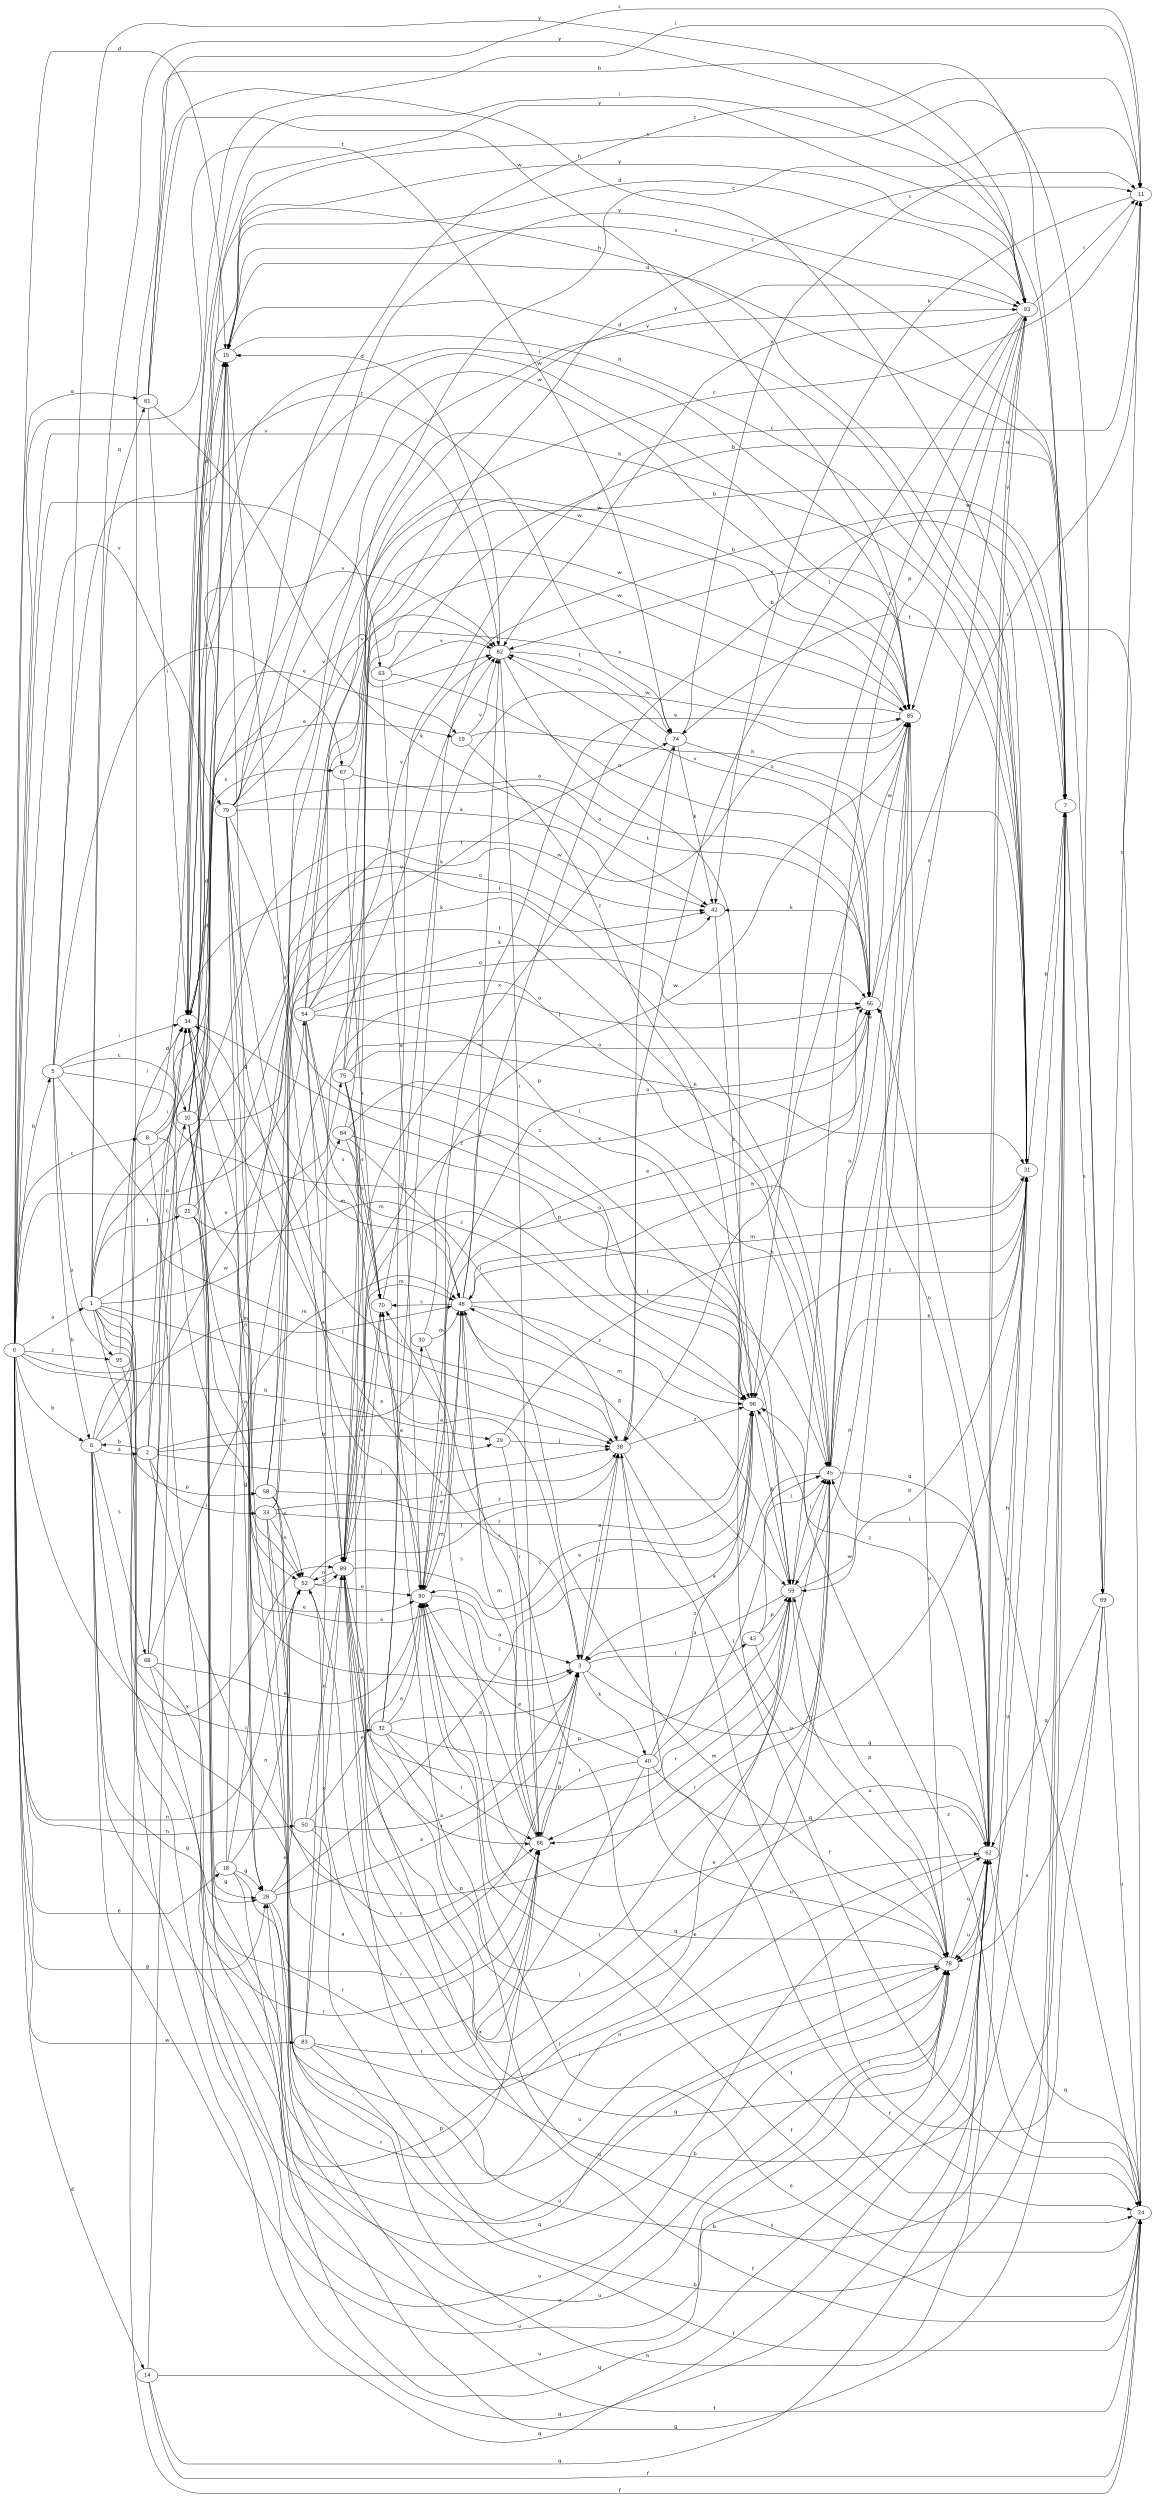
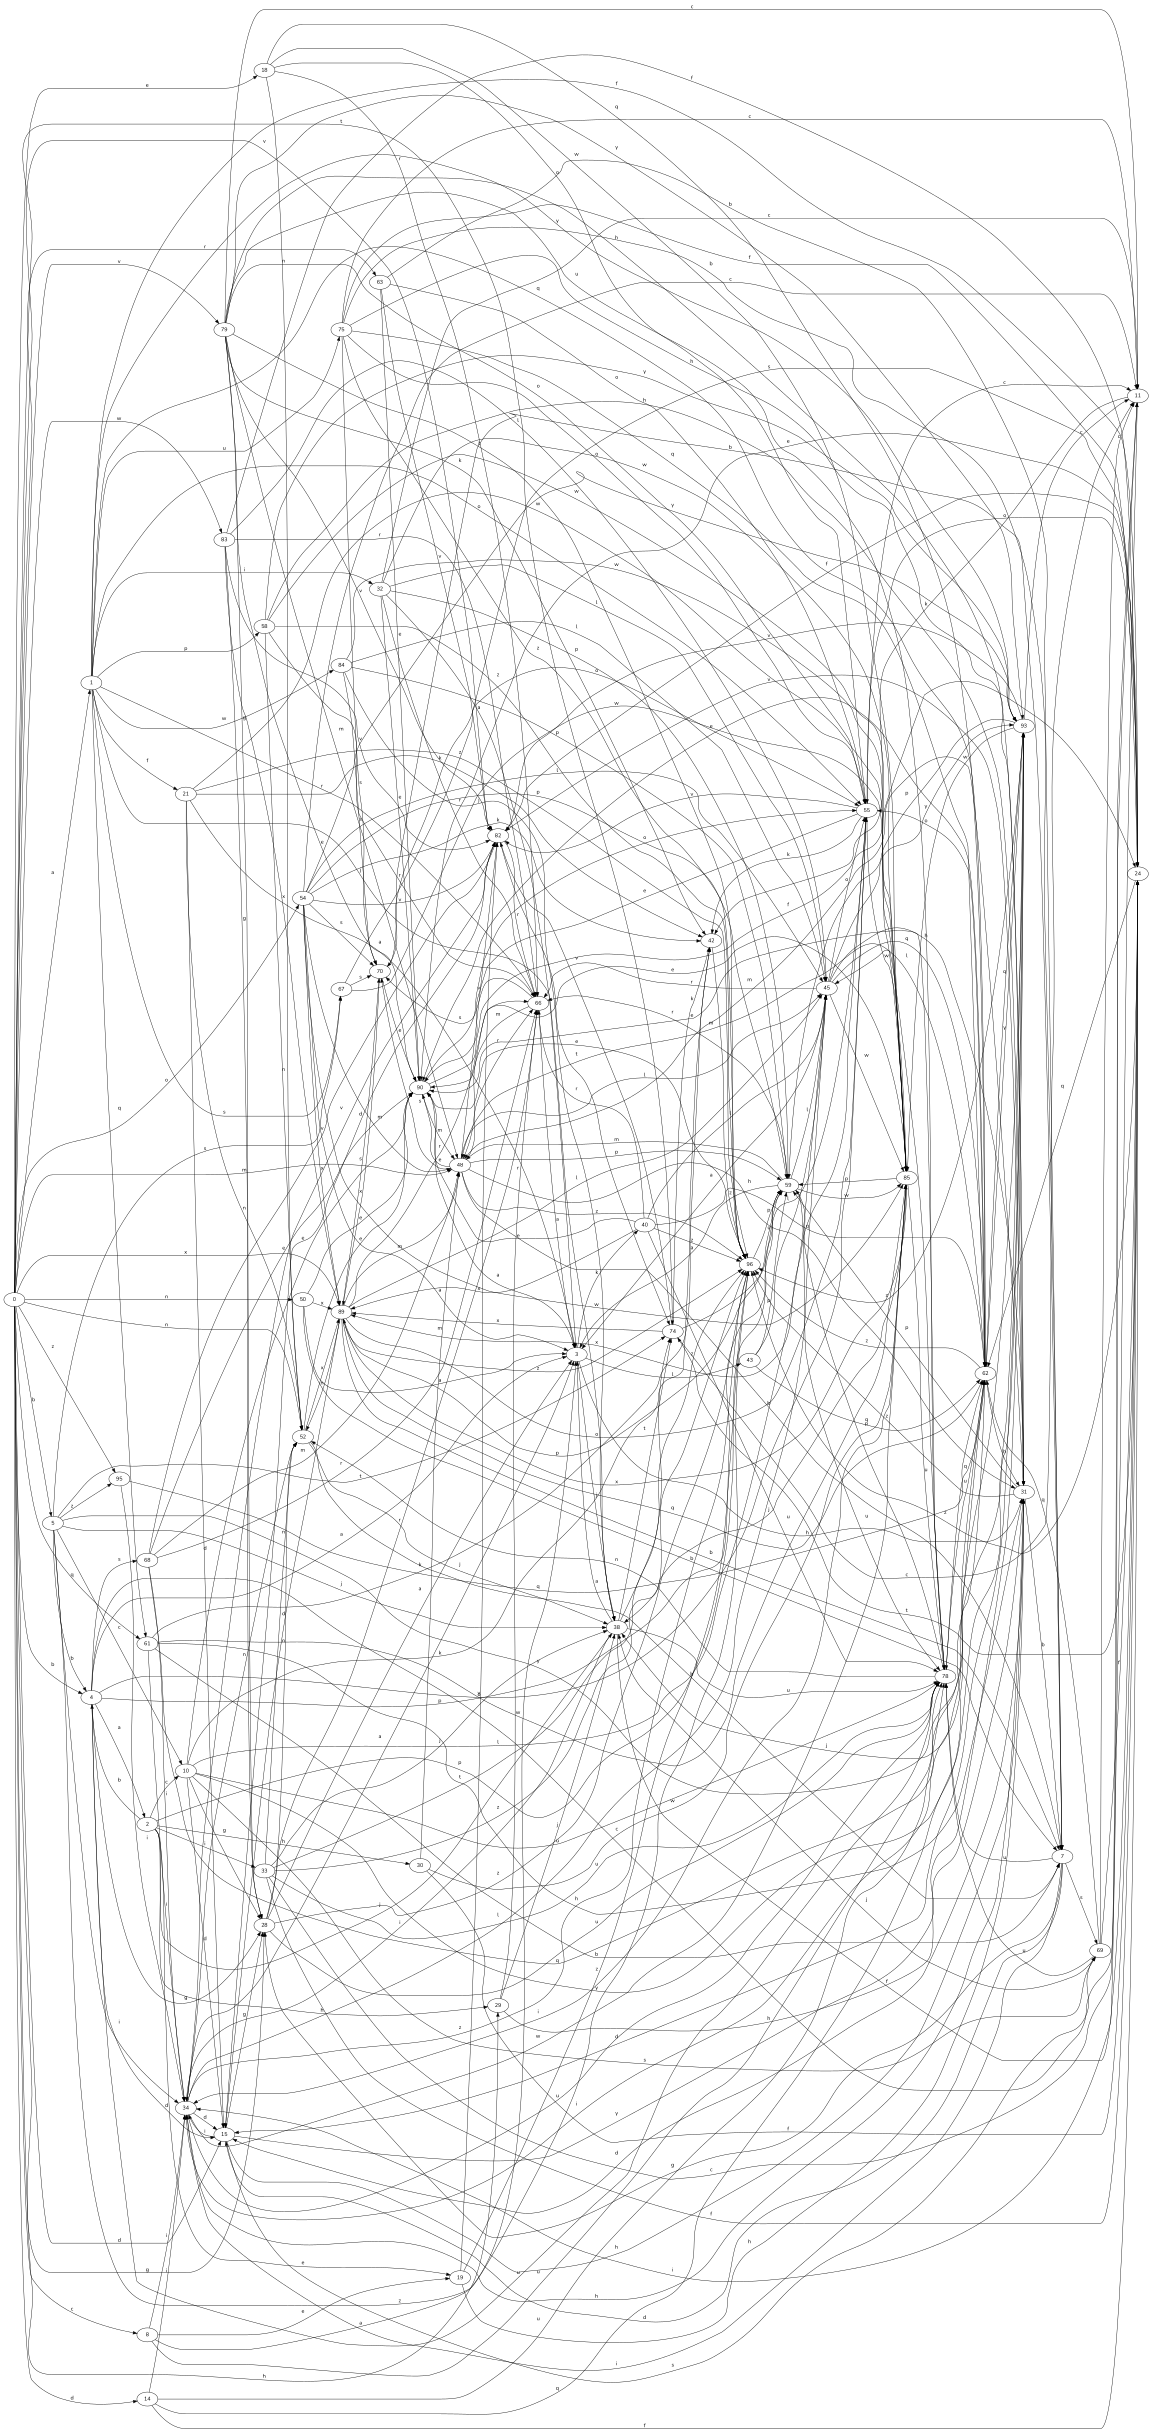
(91, 1446) -> (91, 1698)
(249, 1877) -> (245, 1060)
